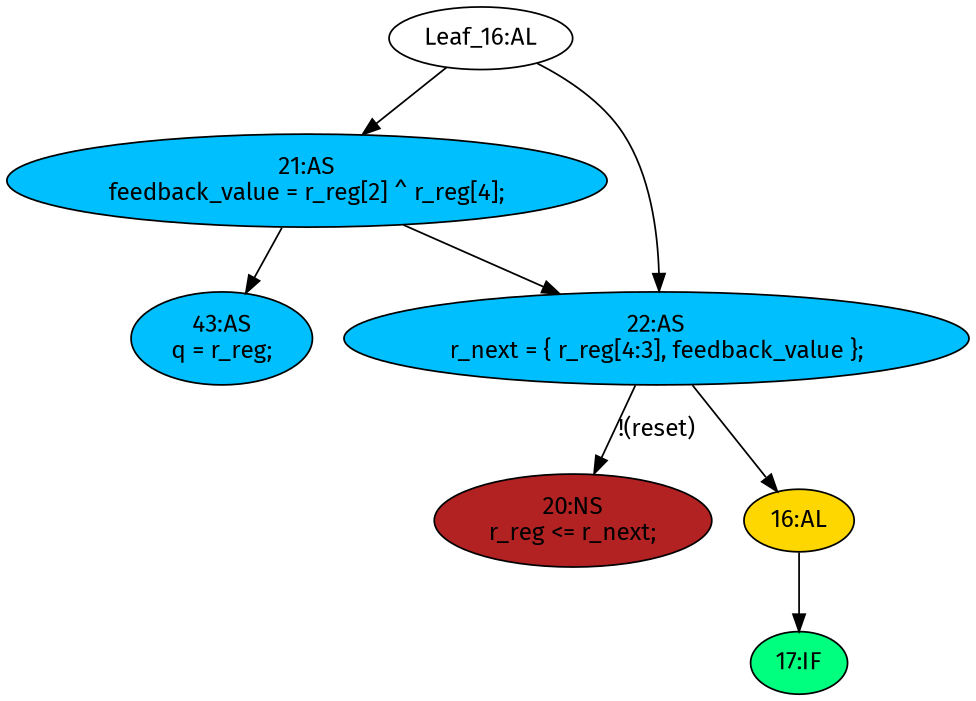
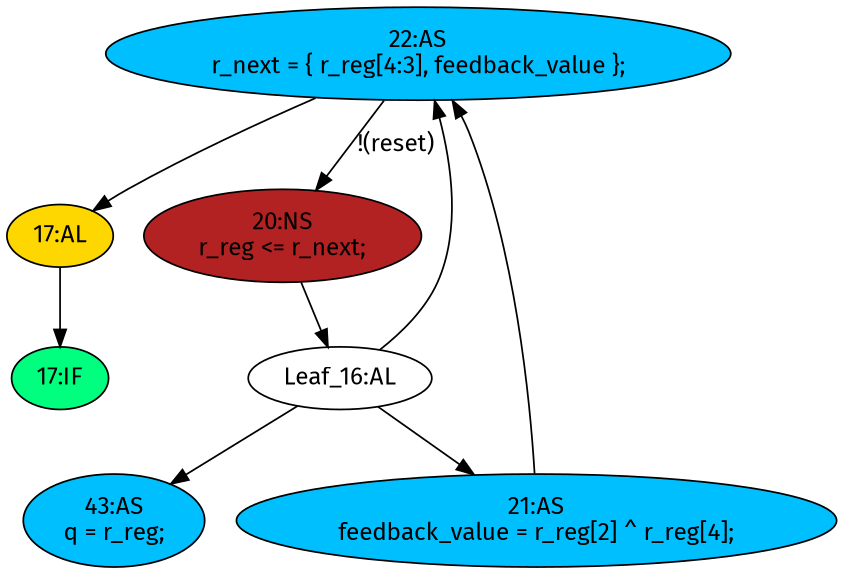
(268, 253) -> (242, 440)
none -> (311, 307)
(799, 521) -> (60, 236)
